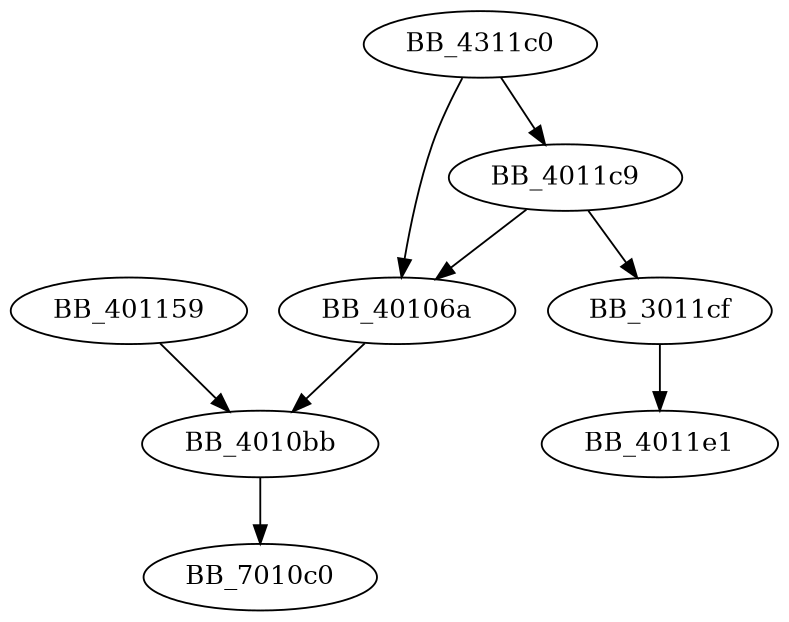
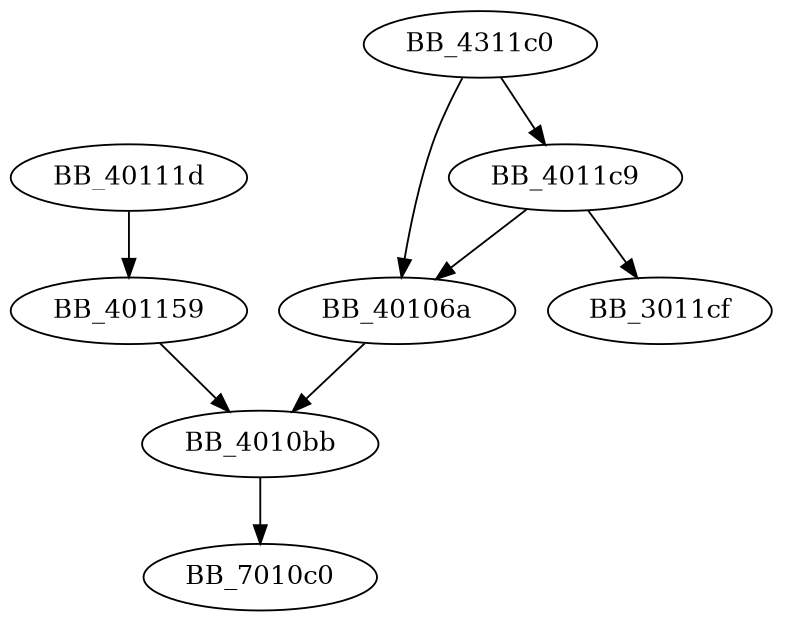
none -> (129, 178)
(660, 444) -> none
